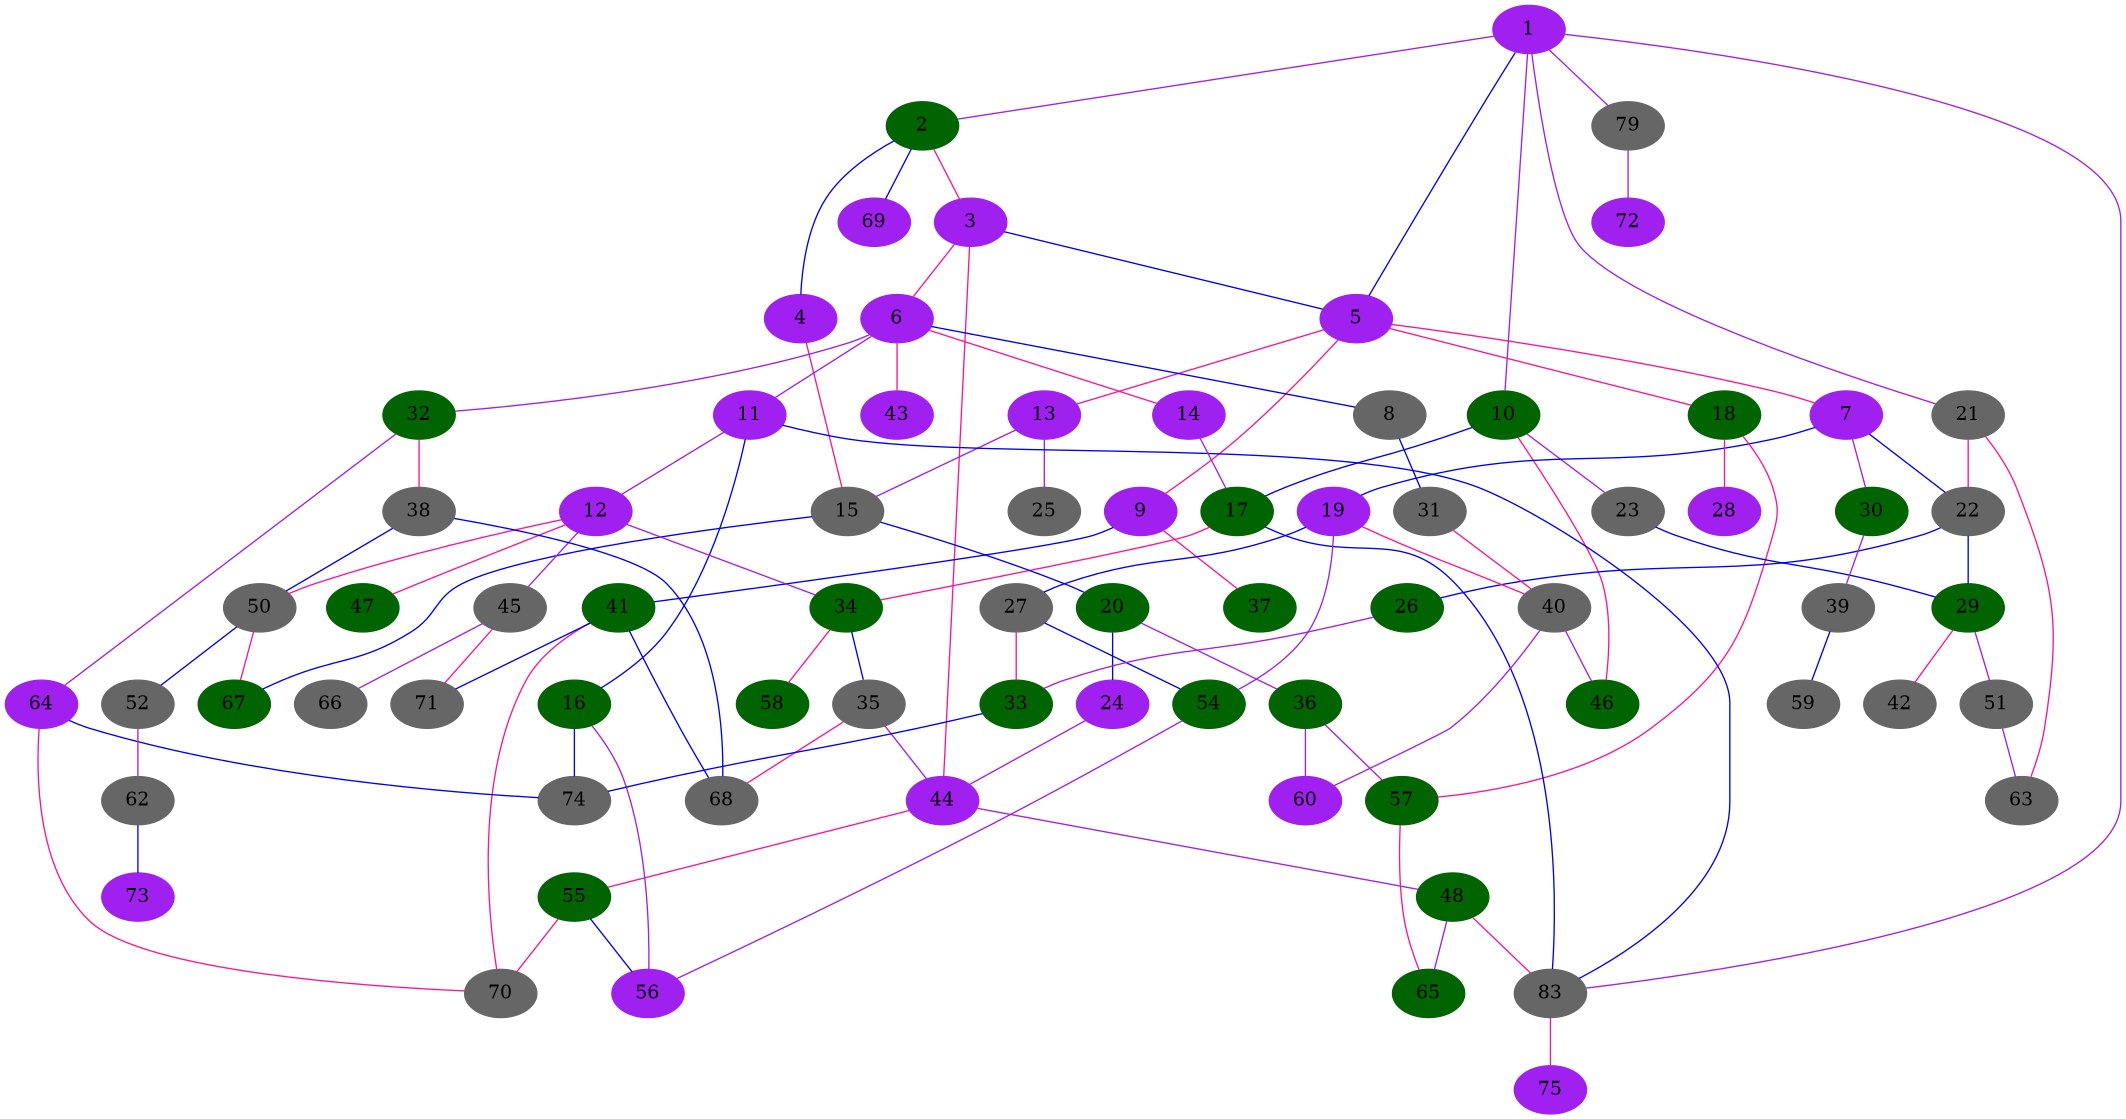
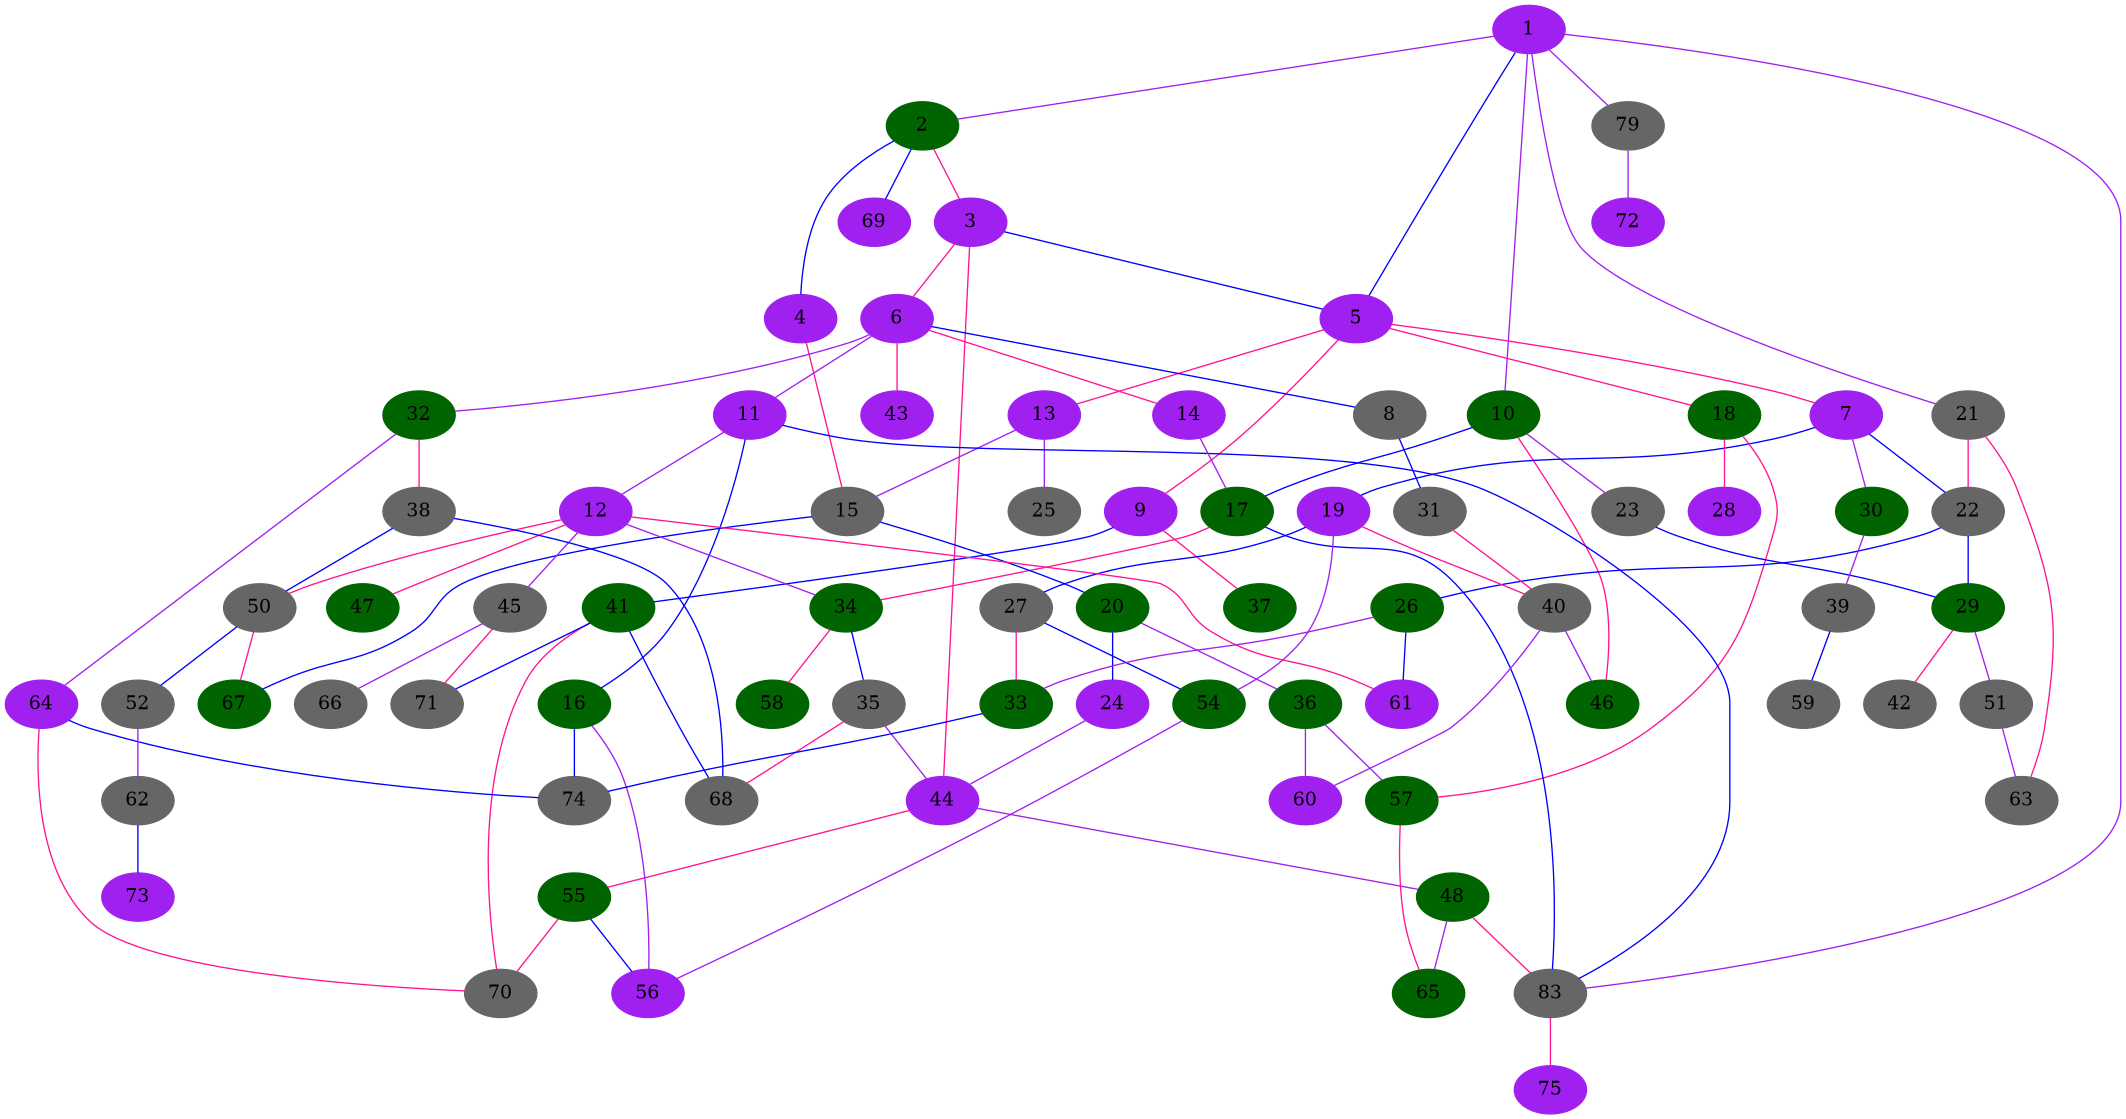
none -> (1402, 704)
